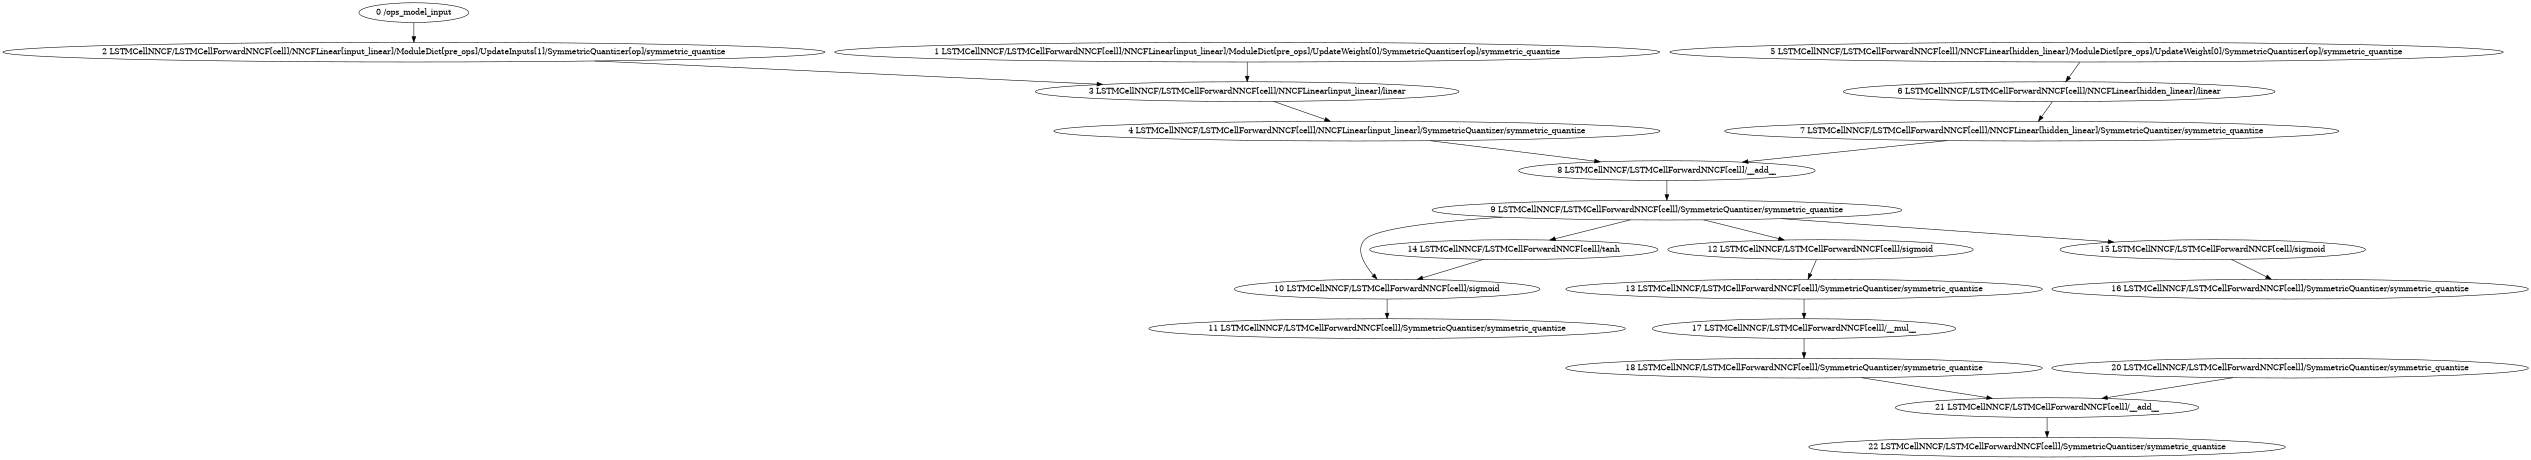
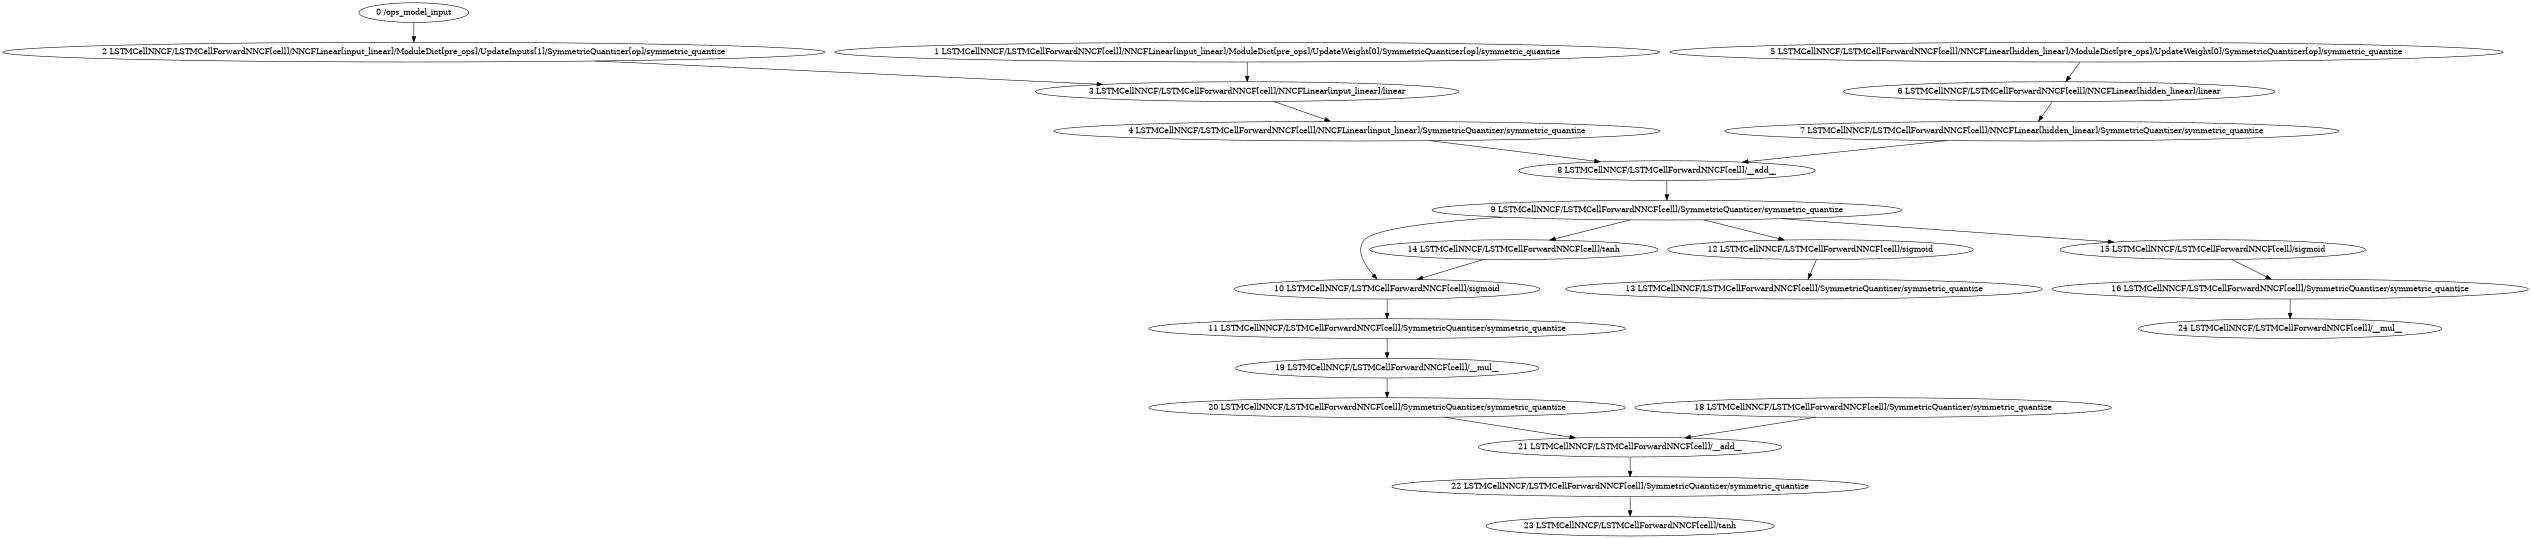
(1804, 329) -> none
none -> (2290, 329)
none -> (1387, 368)
none -> (1630, 526)
